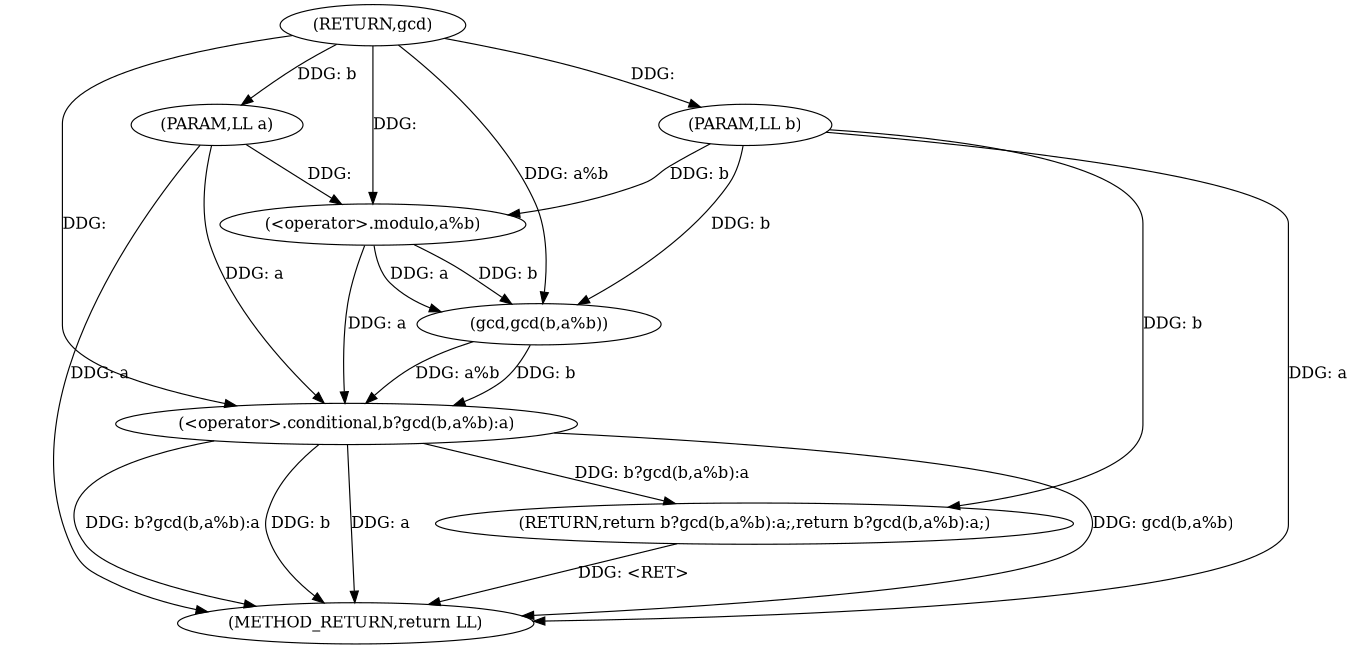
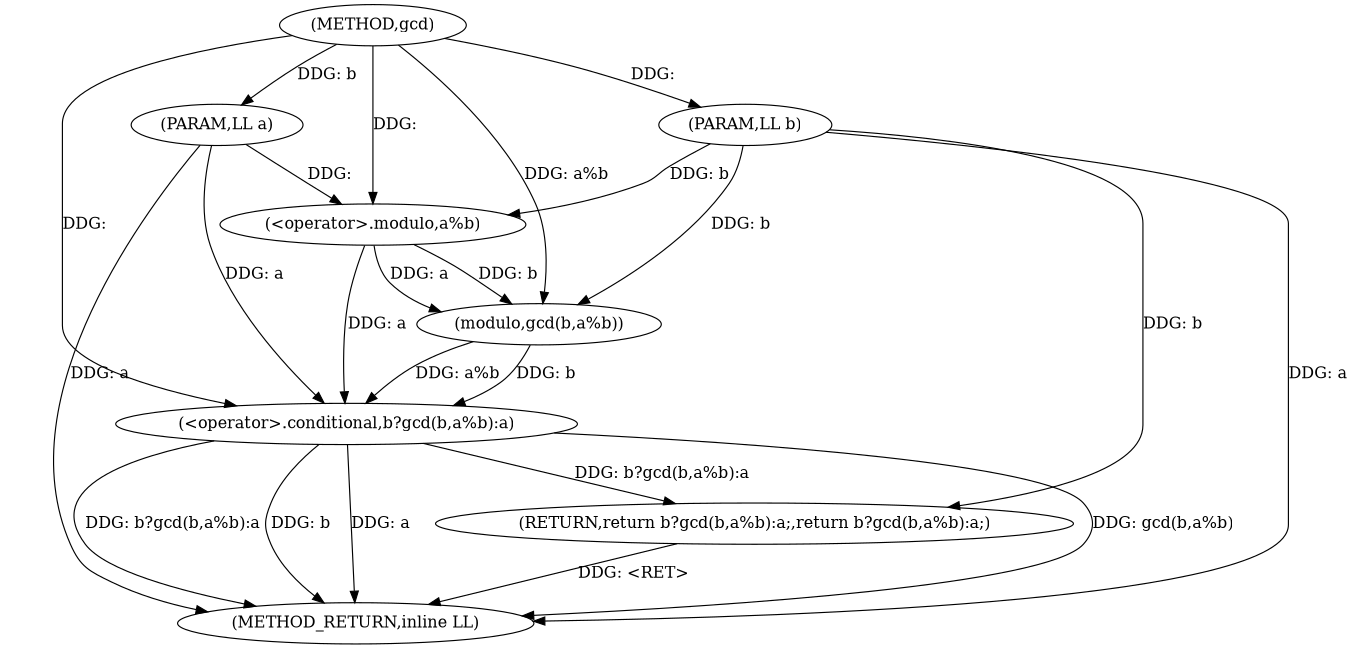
(373, 25) -> (373, 25)
(539, 324) -> (539, 324)
(356, 623) -> (356, 623)
